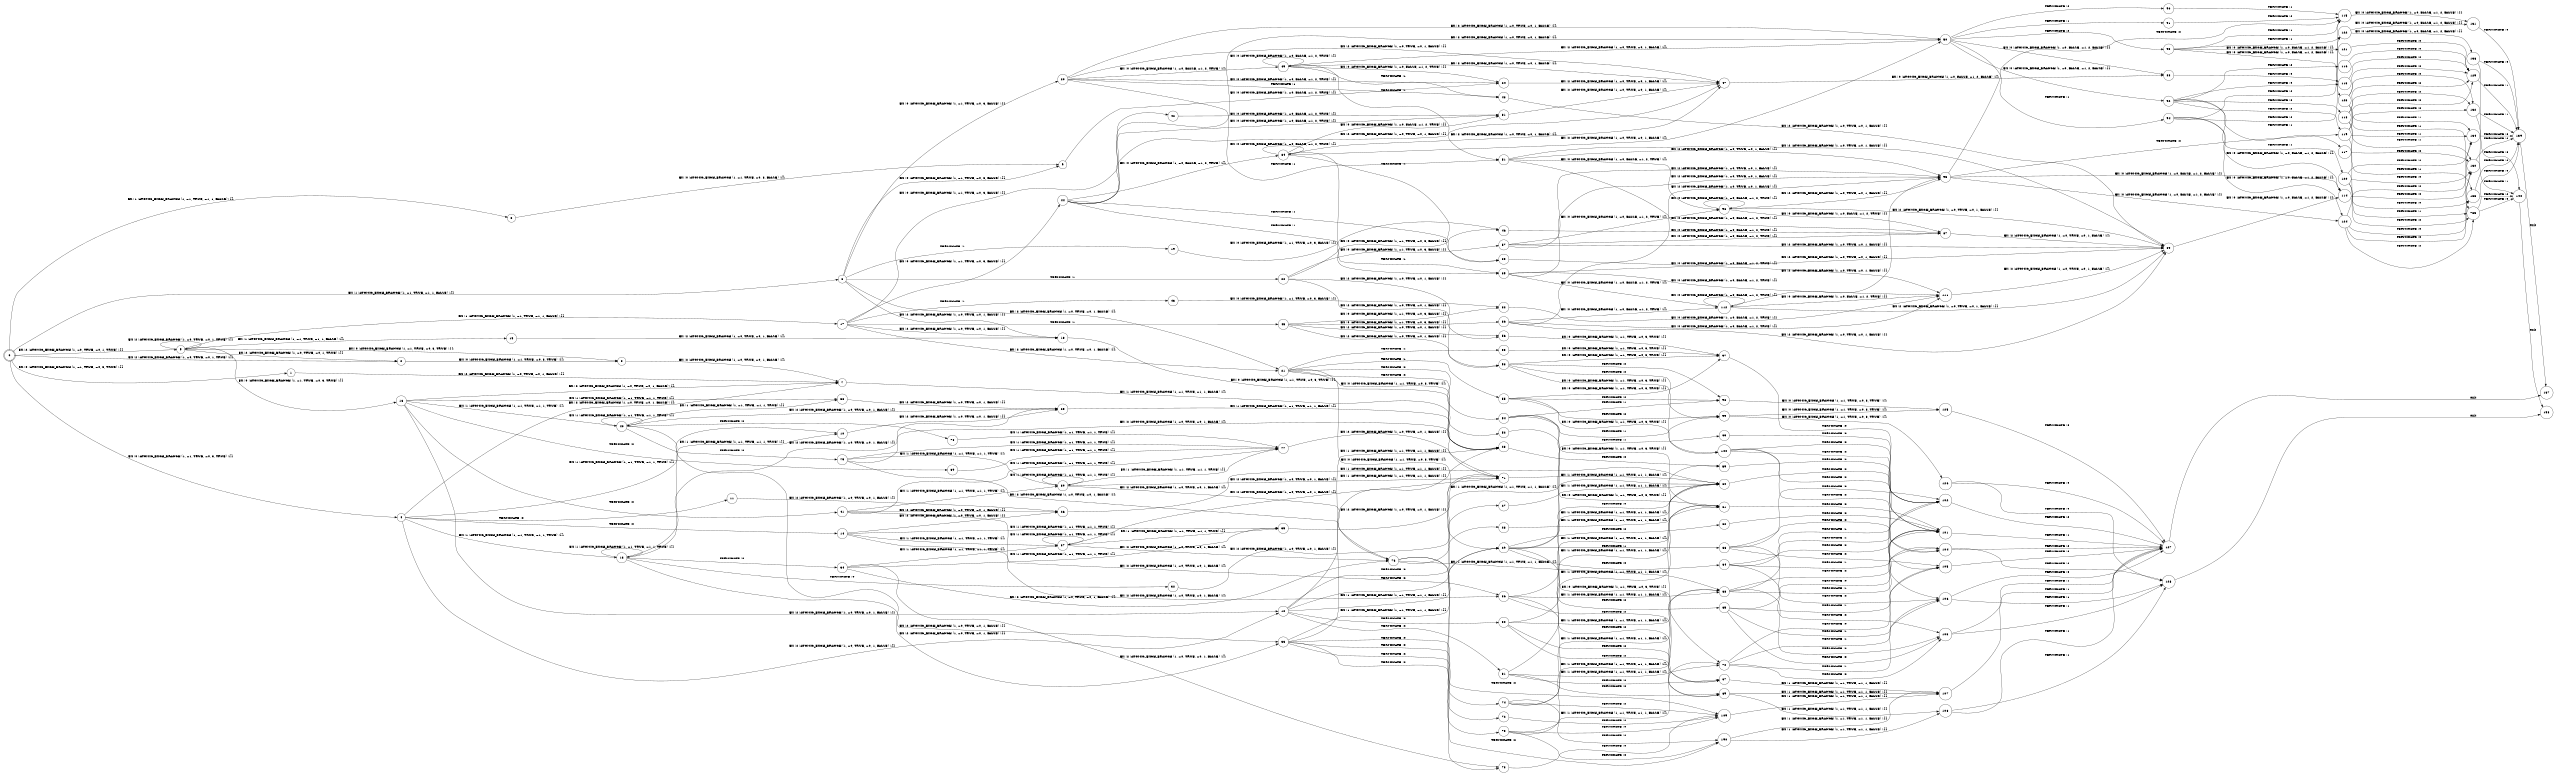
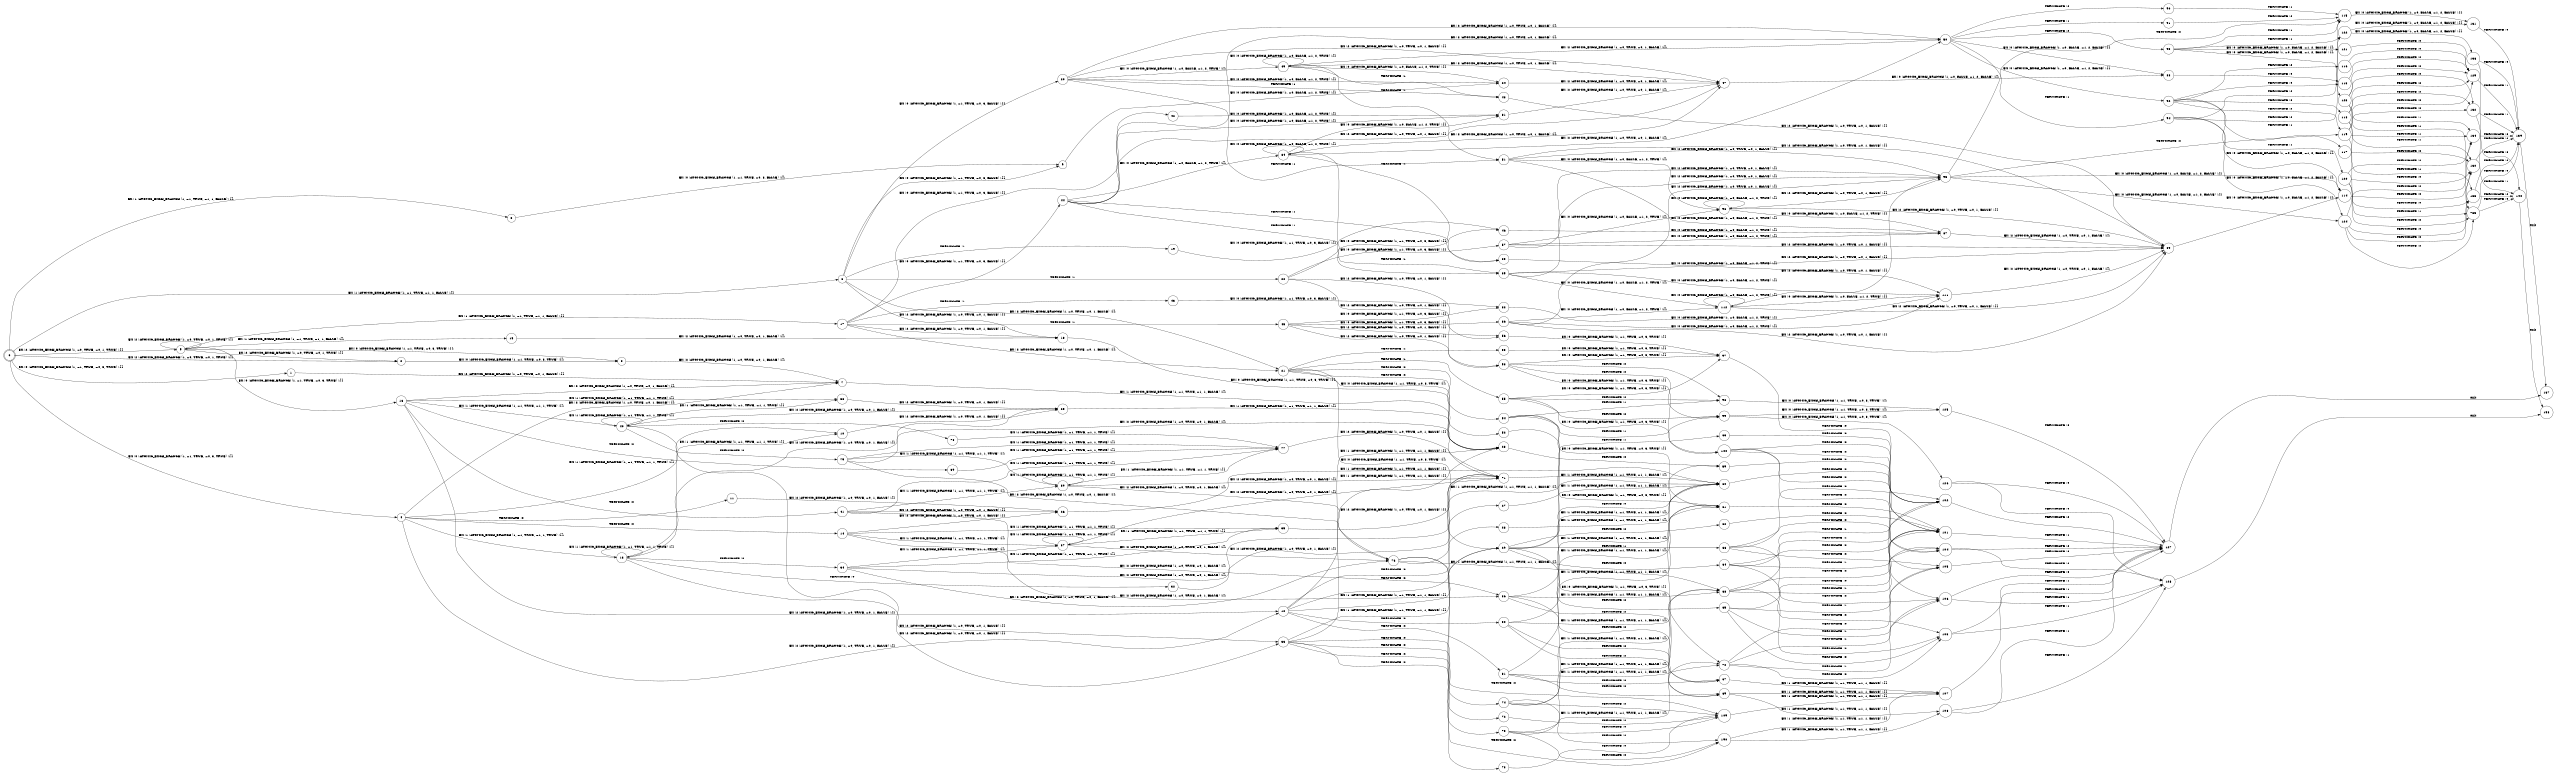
(1160, 671) -> (1210, 580)
